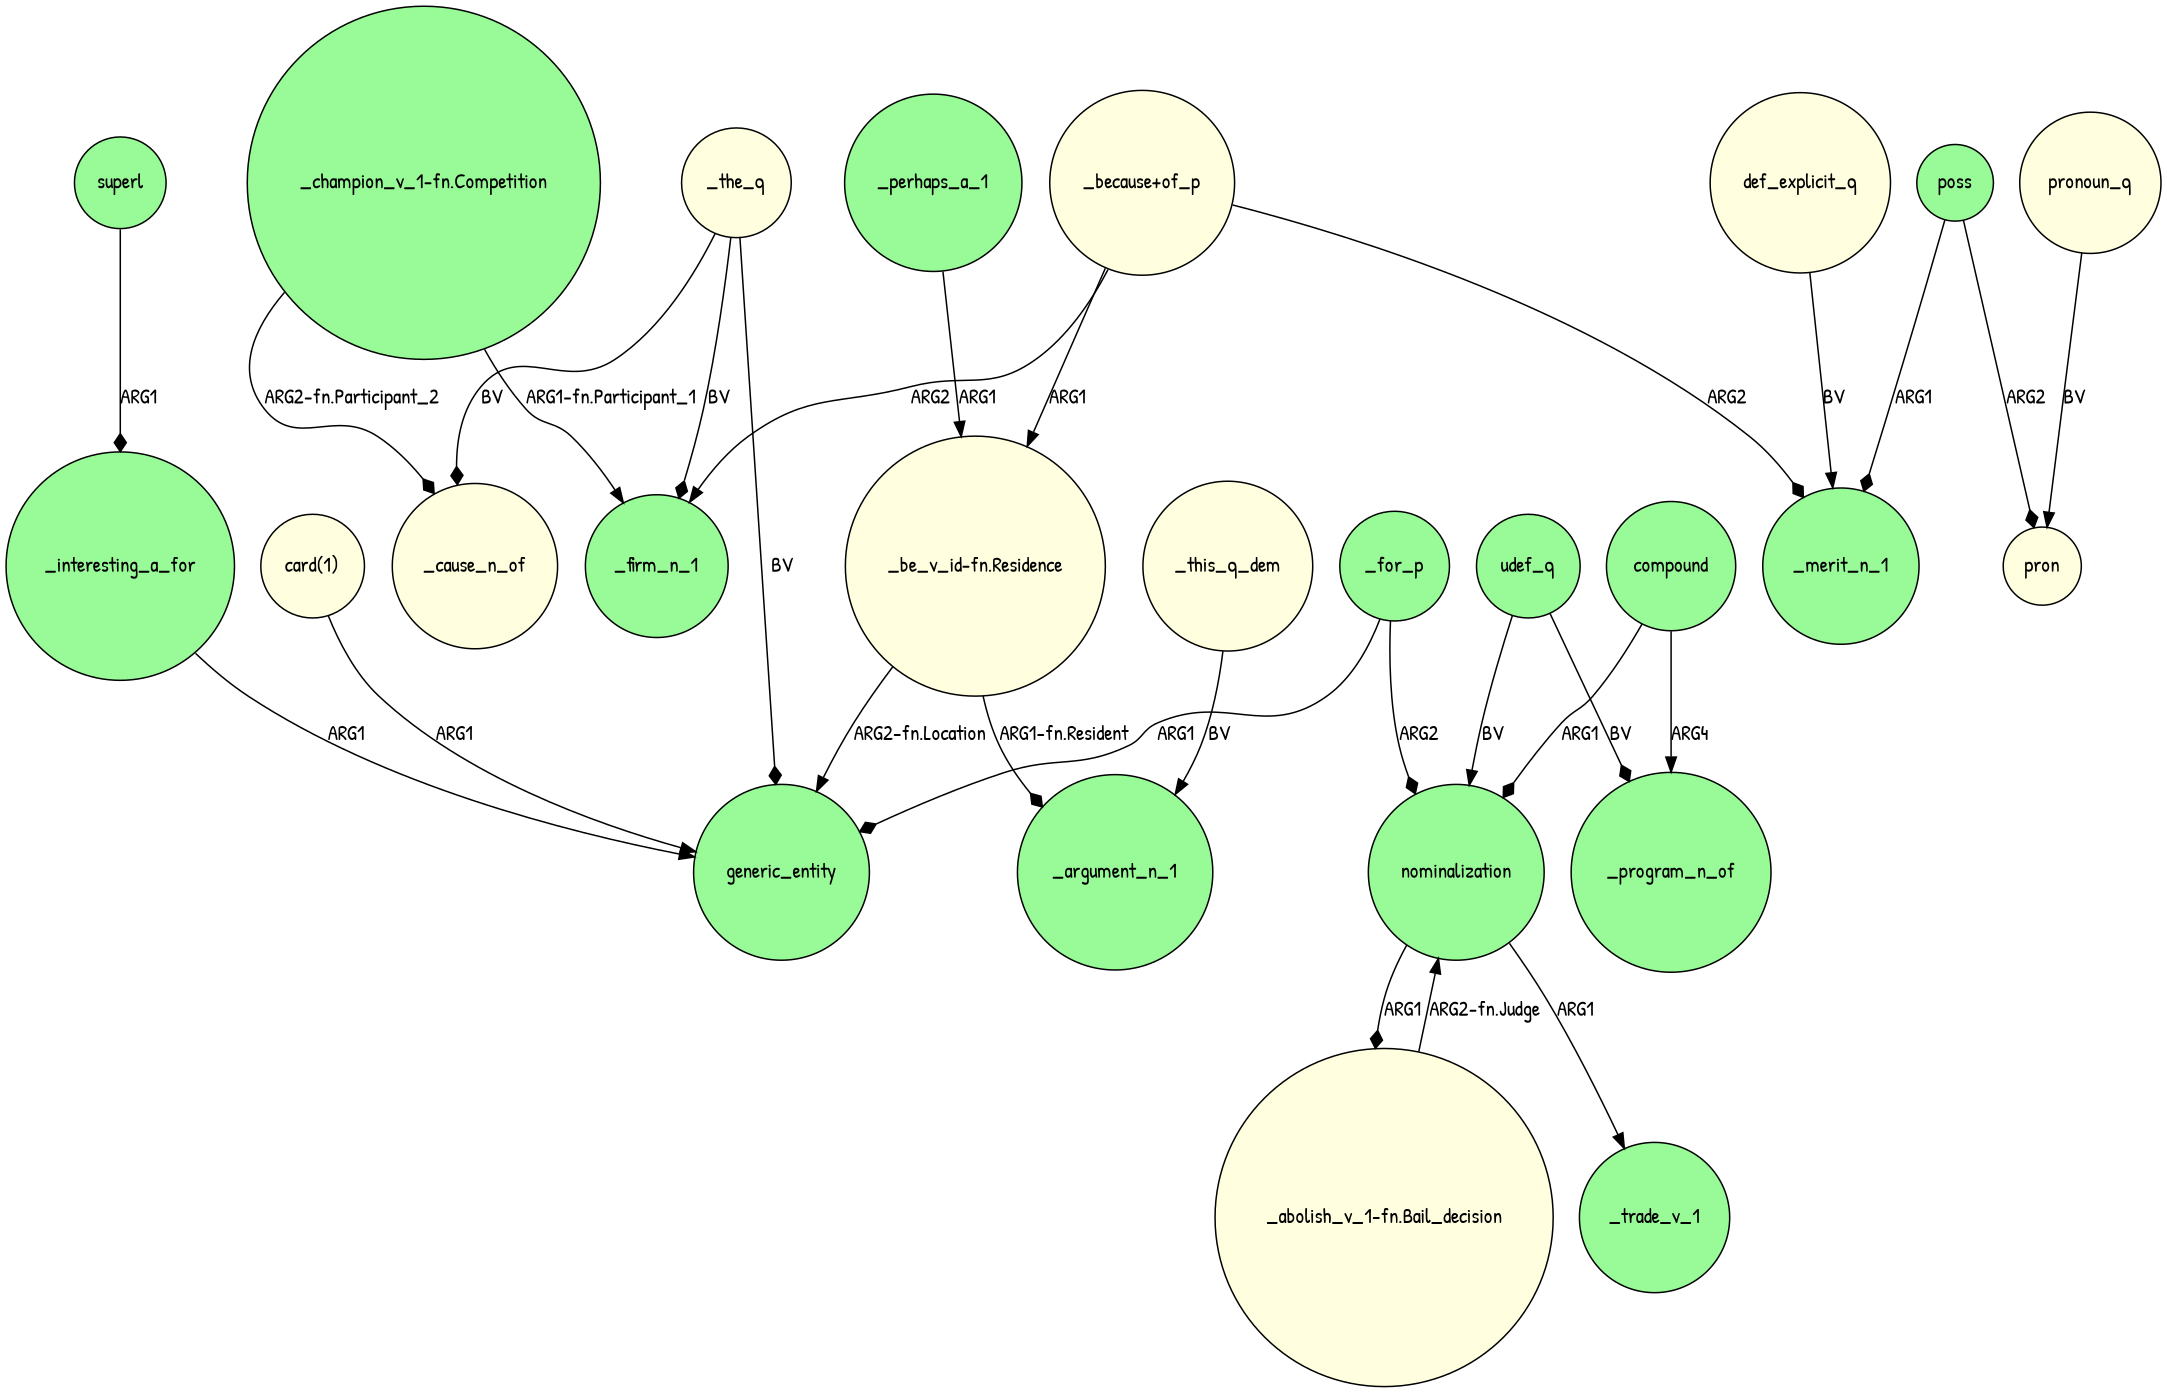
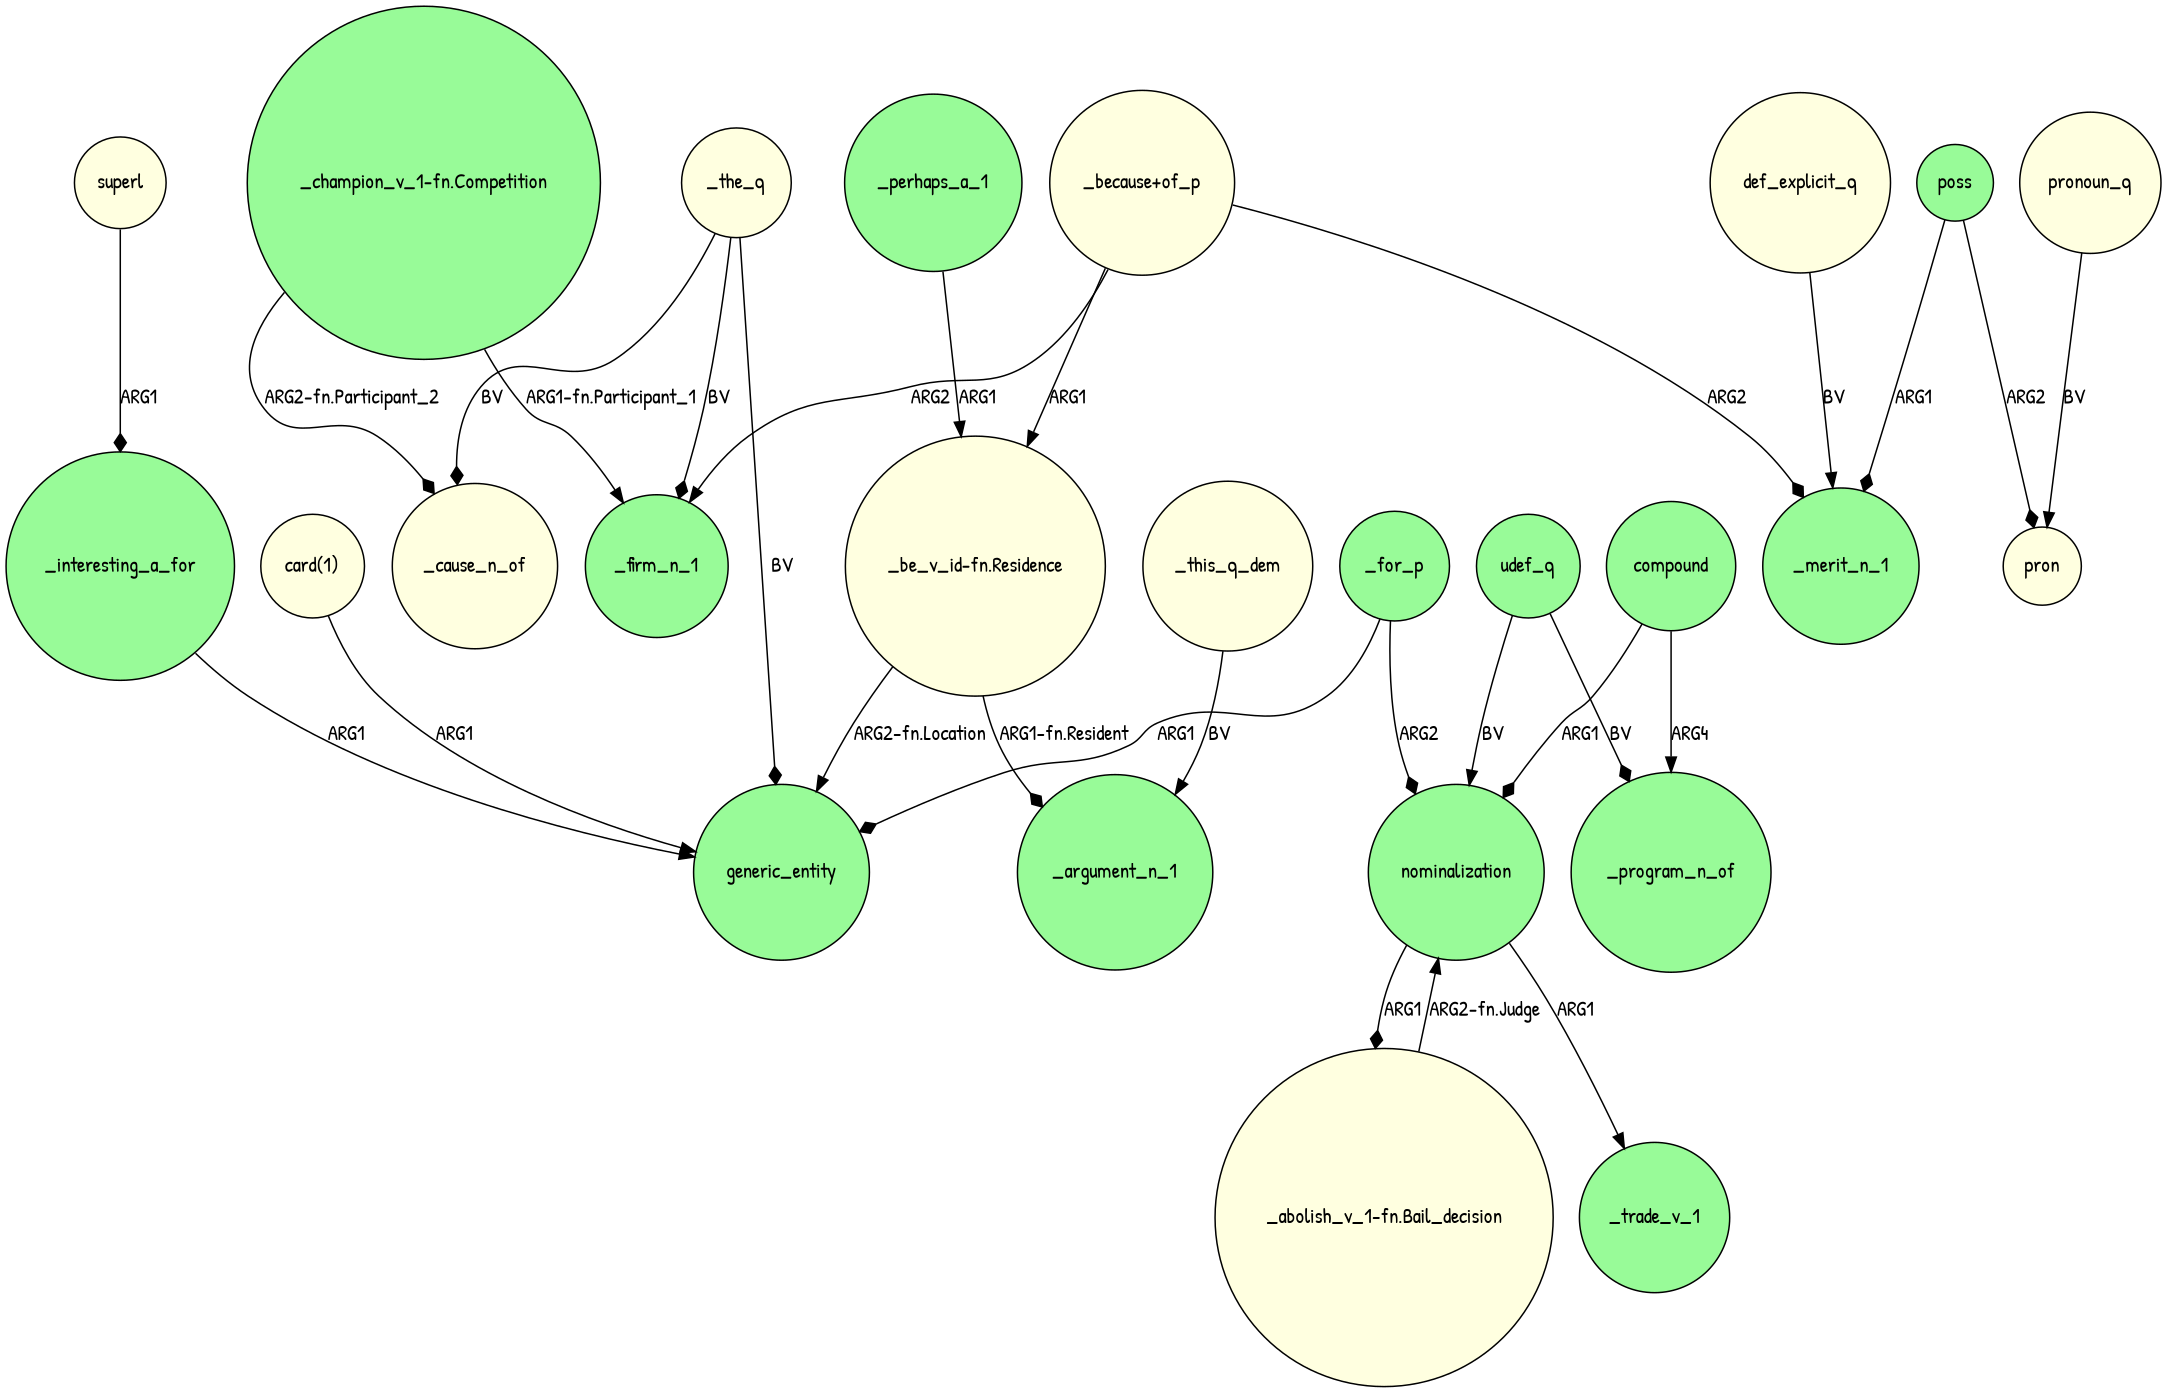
(120, 183) -> (120, 183)
